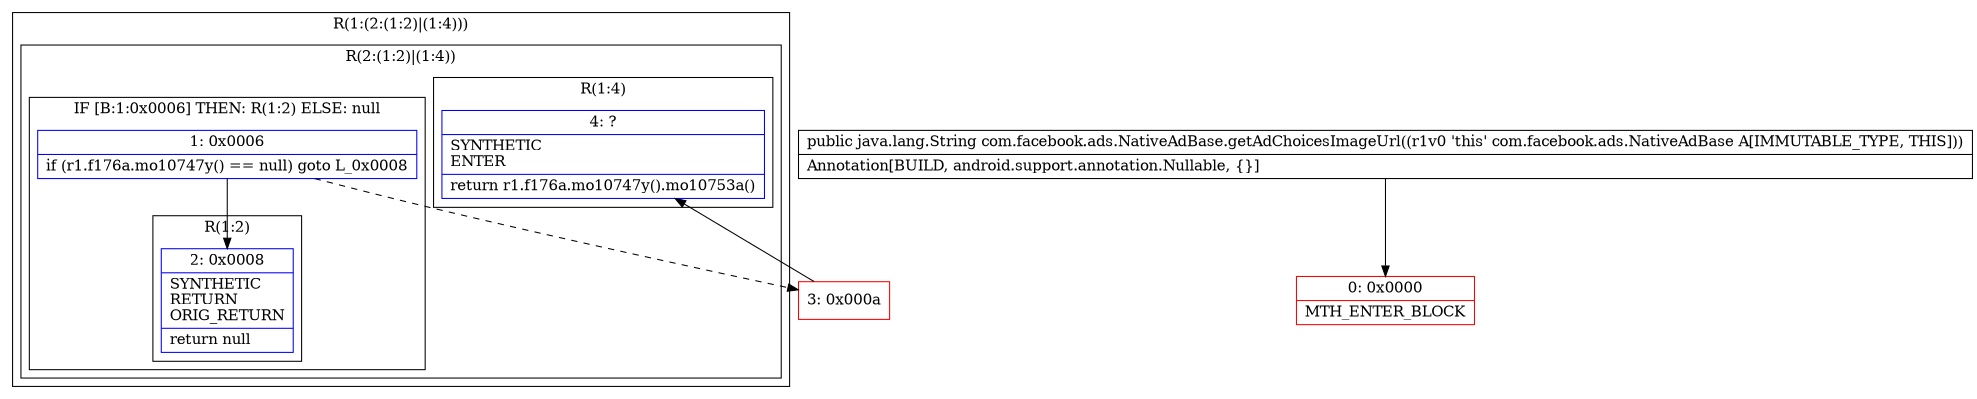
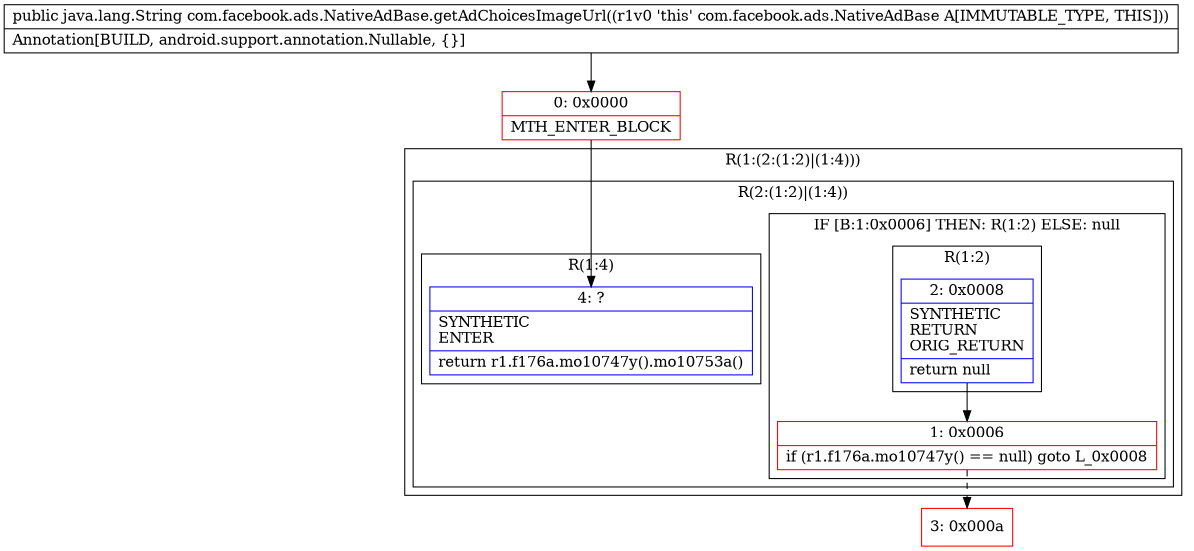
(227, 154) -> (967, 446)
(227, 208) -> (967, 398)
(749, 243) -> (591, 208)
